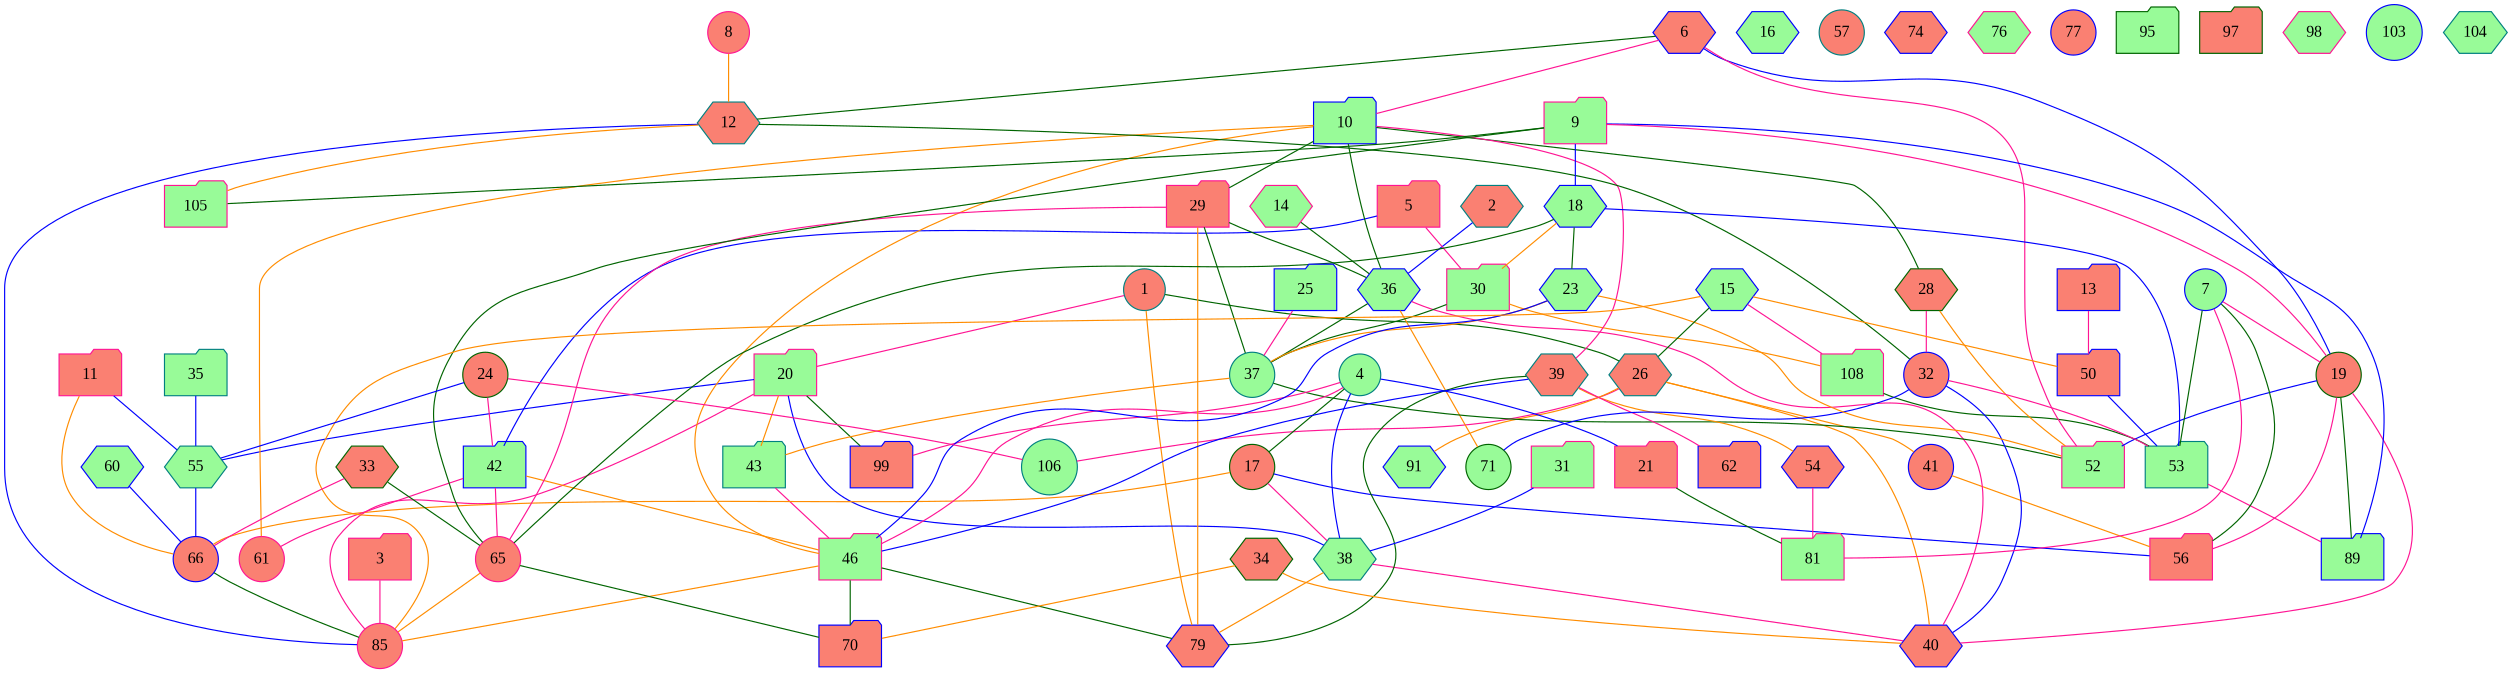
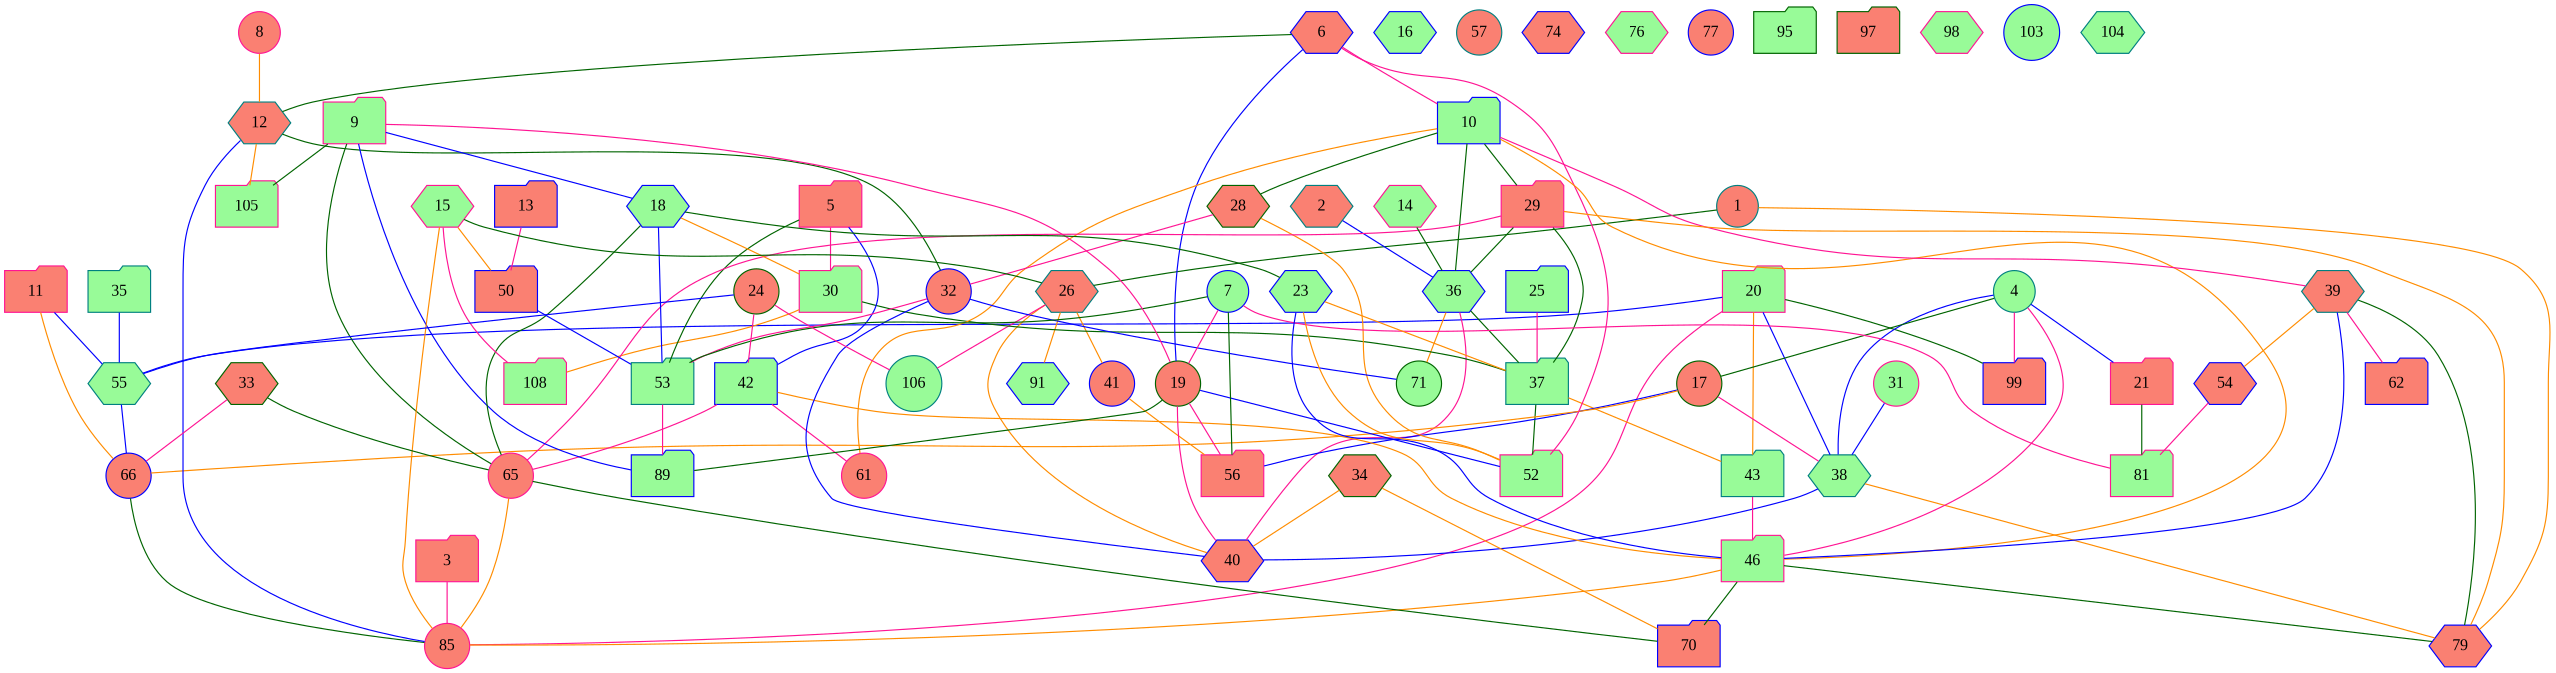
(1727, 290) -> (442, 206)
(970, 331) -> none
(1252, 375) -> (1537, 384)
(2017, 417) -> (711, 284)
(112, 467) -> none
(1563, 467) -> (1896, 384)
(1638, 603) -> (1543, 544)
